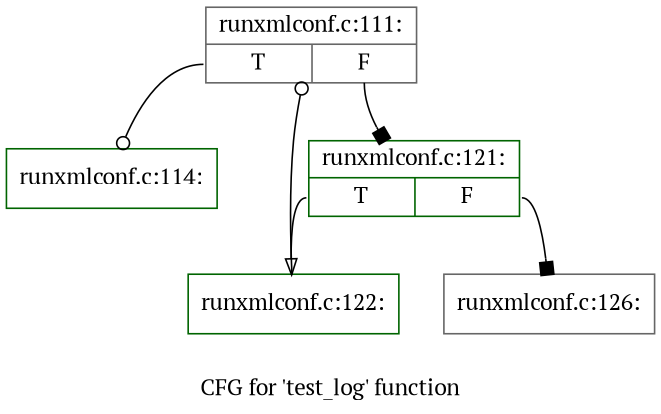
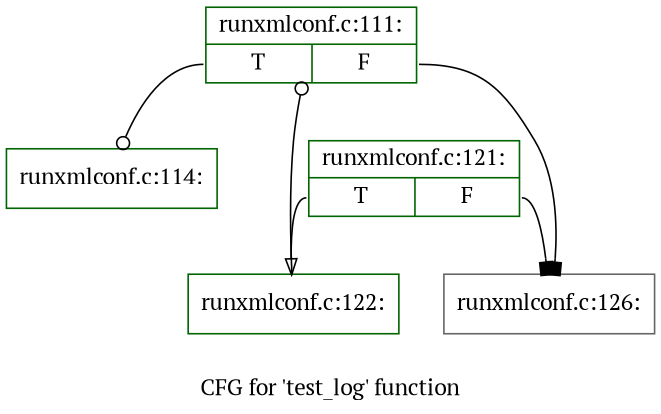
(311, 45) -> (311, 45)
(368, 106) -> (528, 130)
